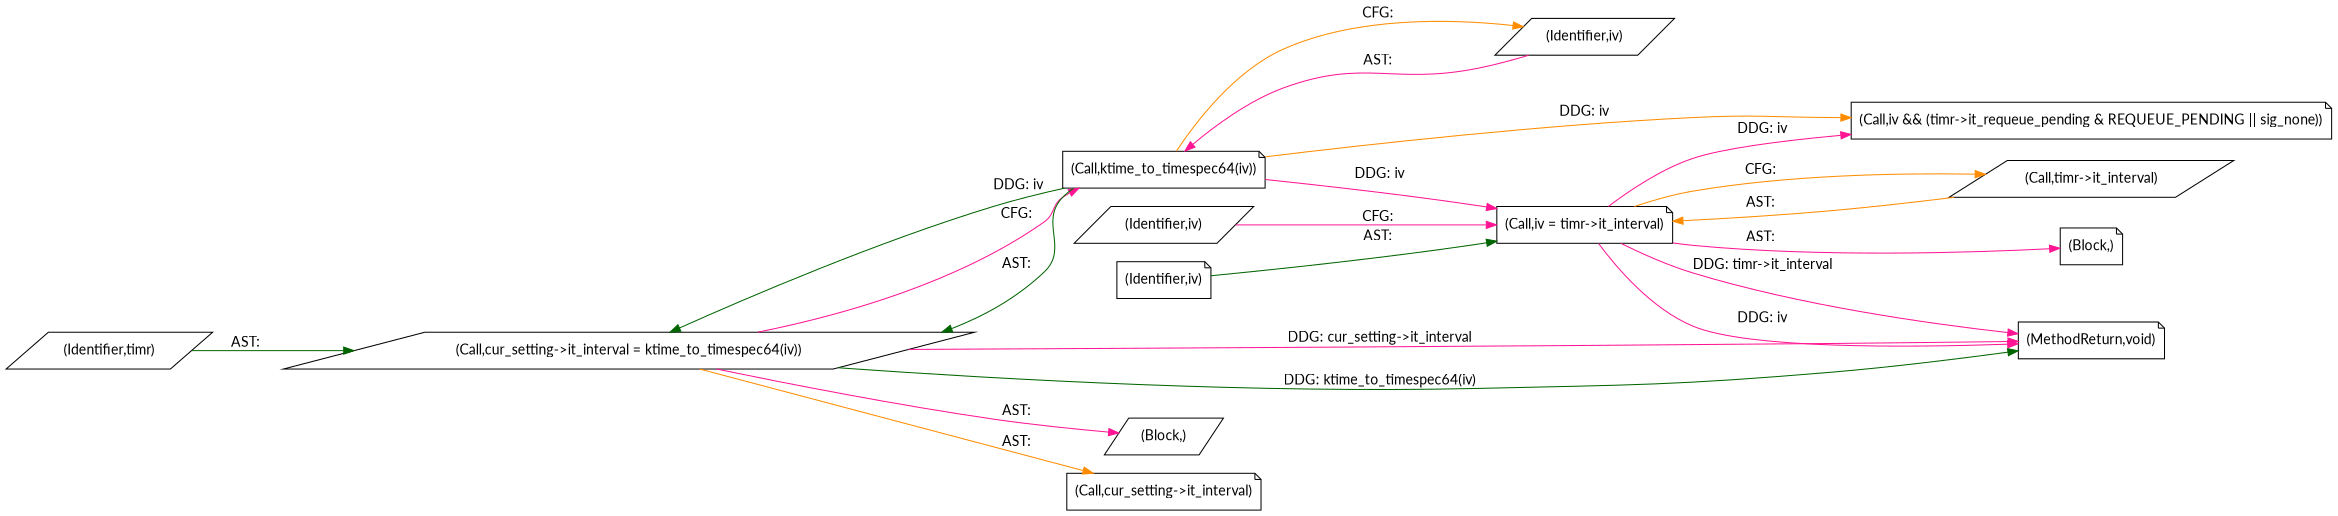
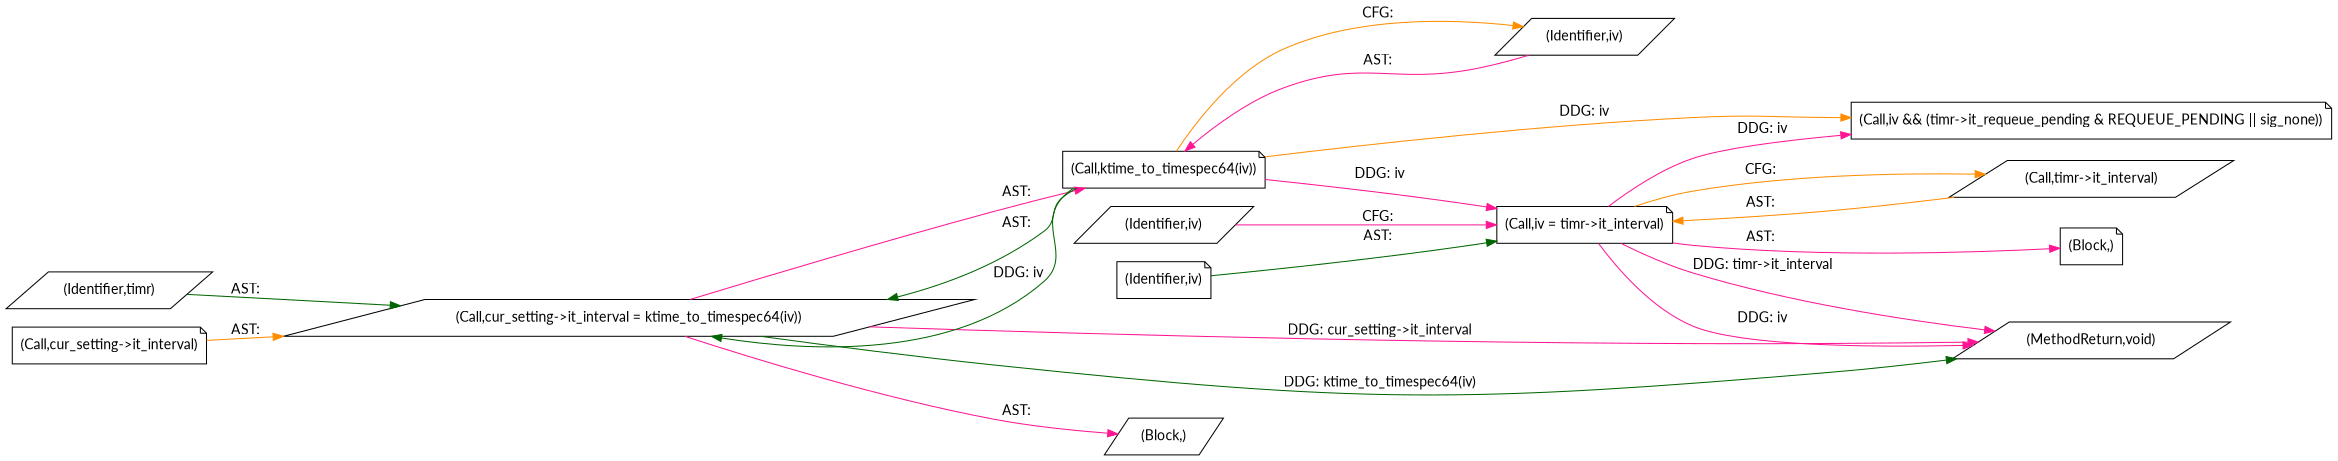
(1019, 214) -> (1019, 193)
(2091, 340) -> (2091, 340)
(891, 420) -> (240, 339)
